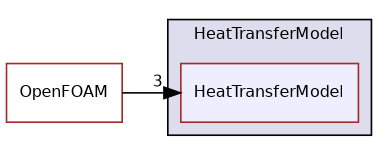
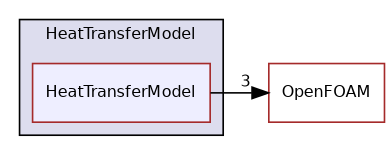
(143, 93) -> (233, 93)
